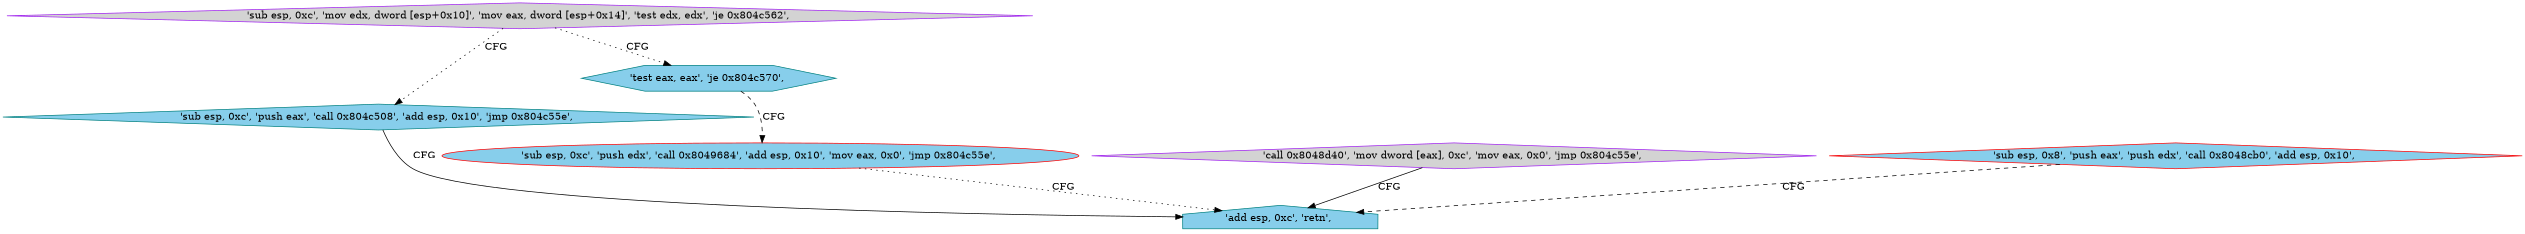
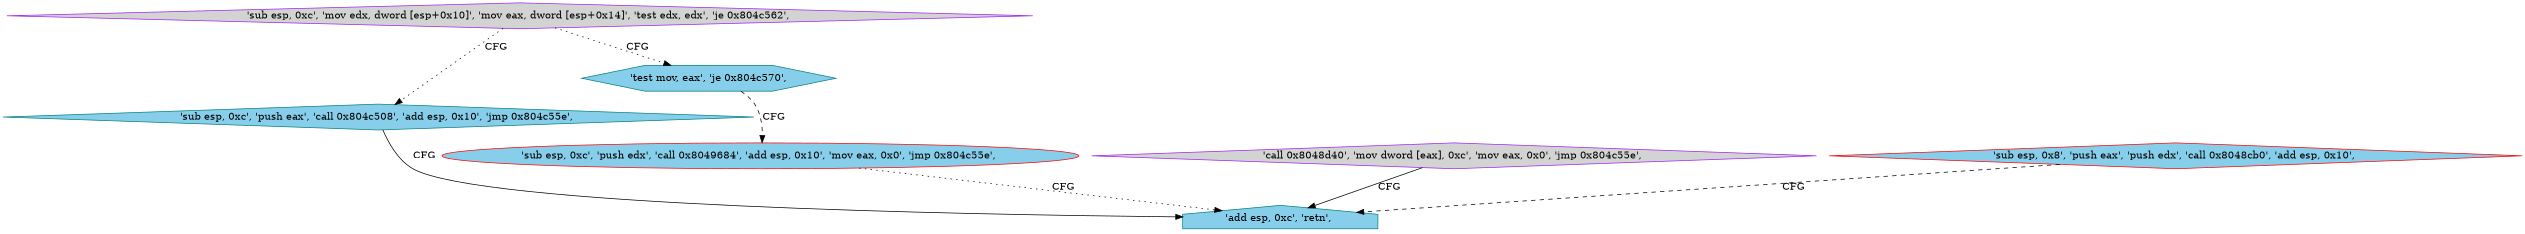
(709, 78) -> (709, 78)
